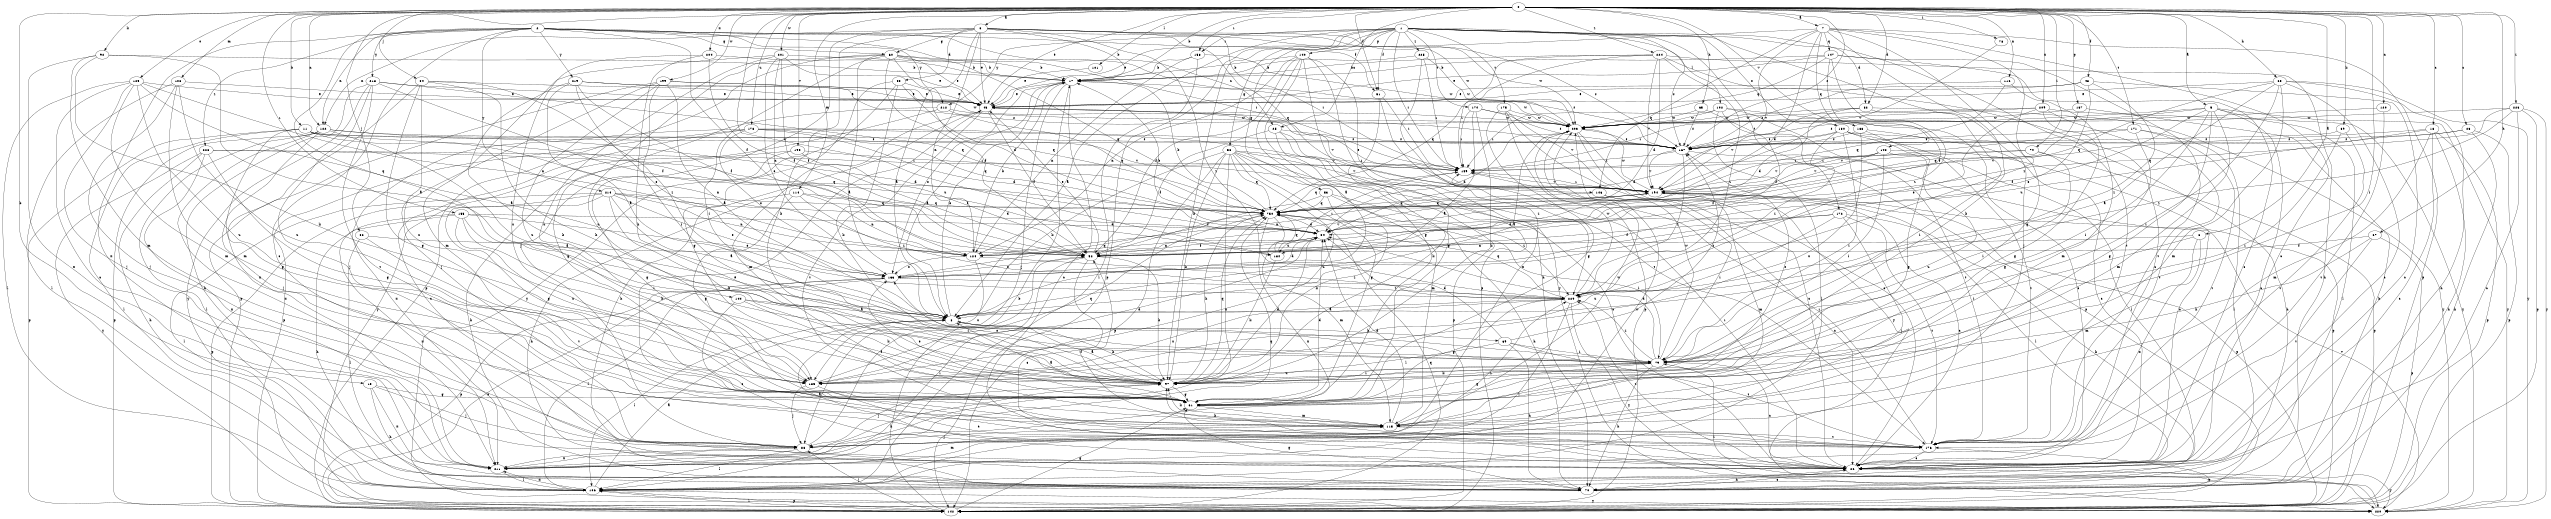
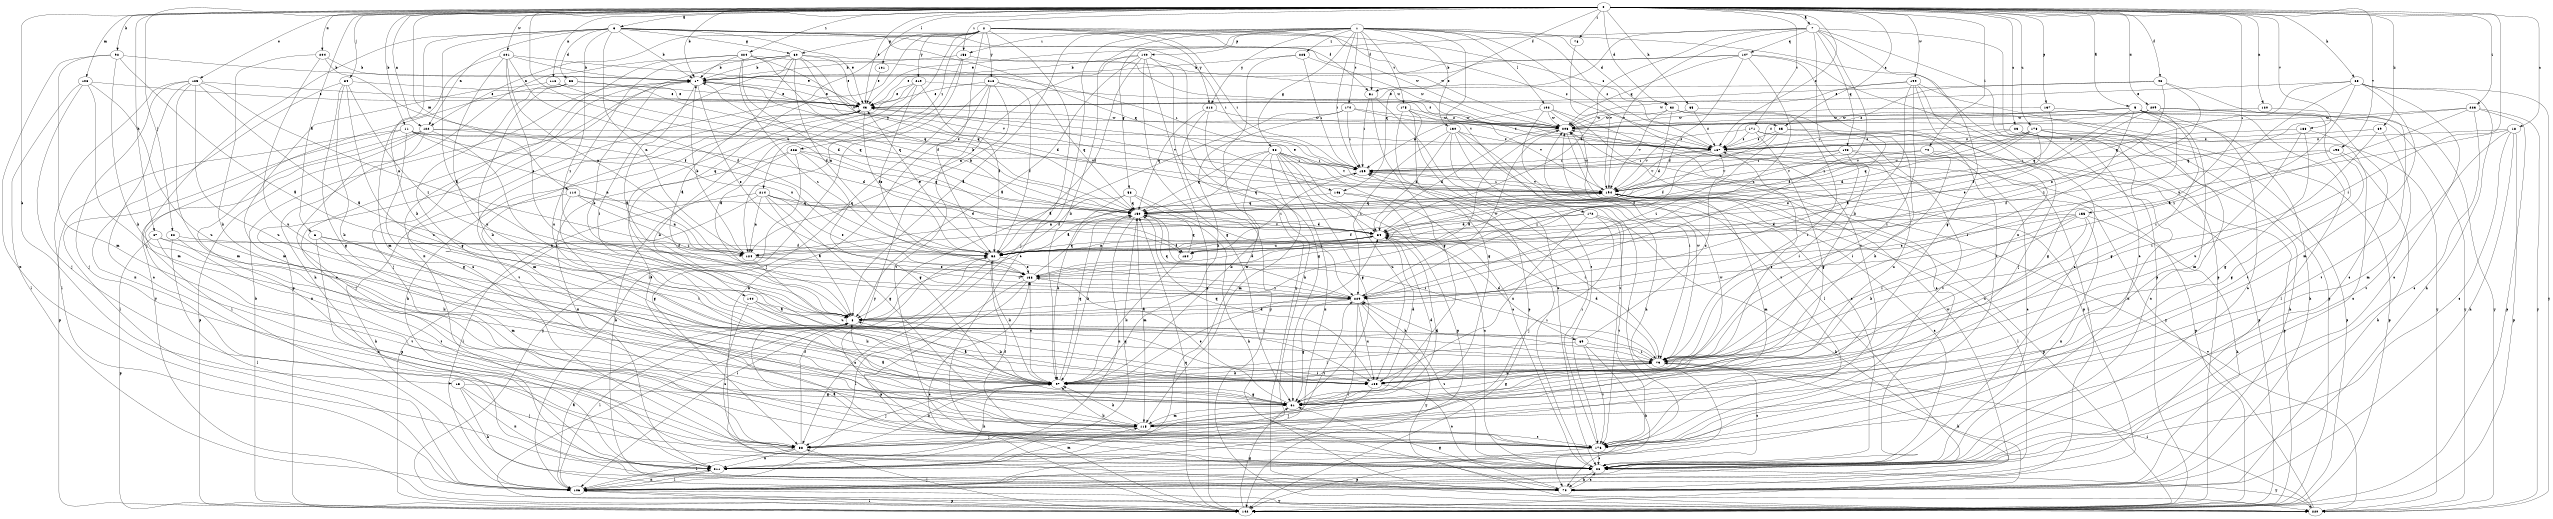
(1270, 214) -> (1138, 214)
(1053, 235) -> (1069, 235)
(836, 320) -> (928, 414)
(1880, 373) -> (2040, 200)
